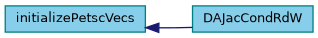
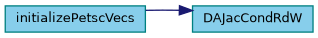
(176, 28) -> (162, 10)
